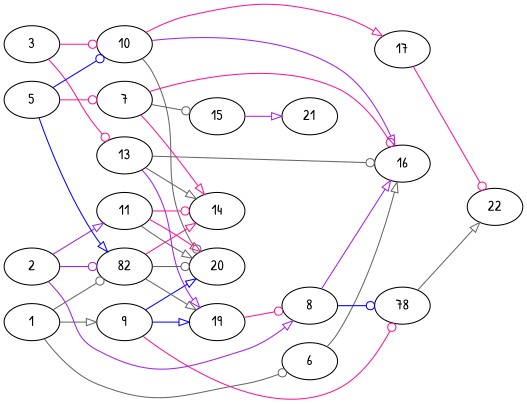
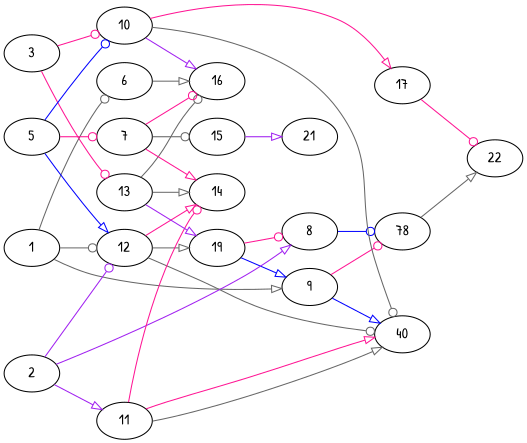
(353, 239) -> none
(125, 267) -> (125, 248)
(217, 267) -> (402, 334)
(166, 322) -> (253, 263)
